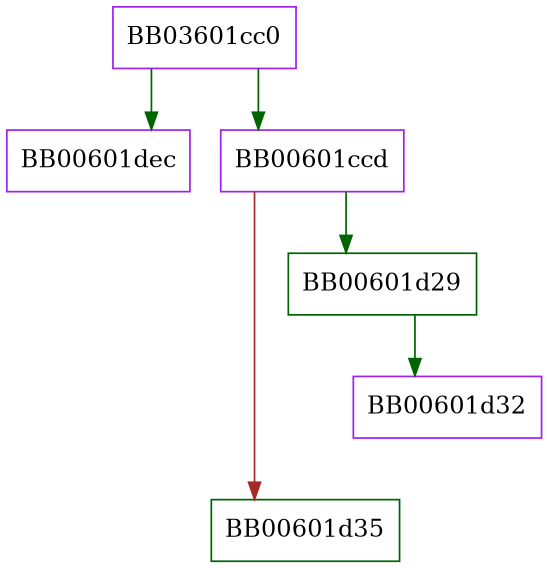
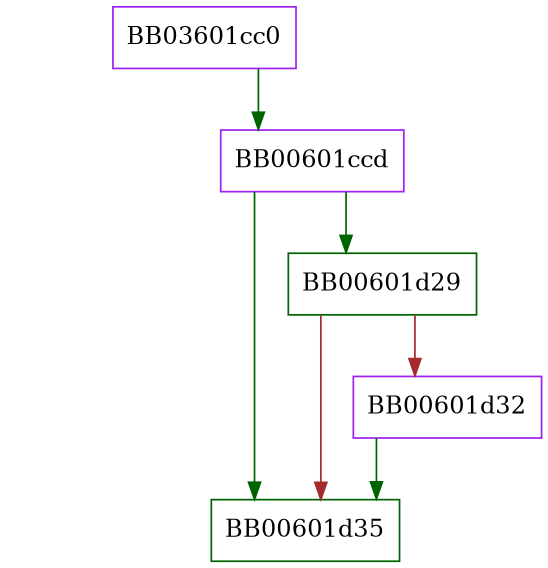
(98, 161) -> none
(255, 337) -> (255, 337)
(415, 337) -> (415, 337)
none -> (321, 399)
none -> (376, 460)
